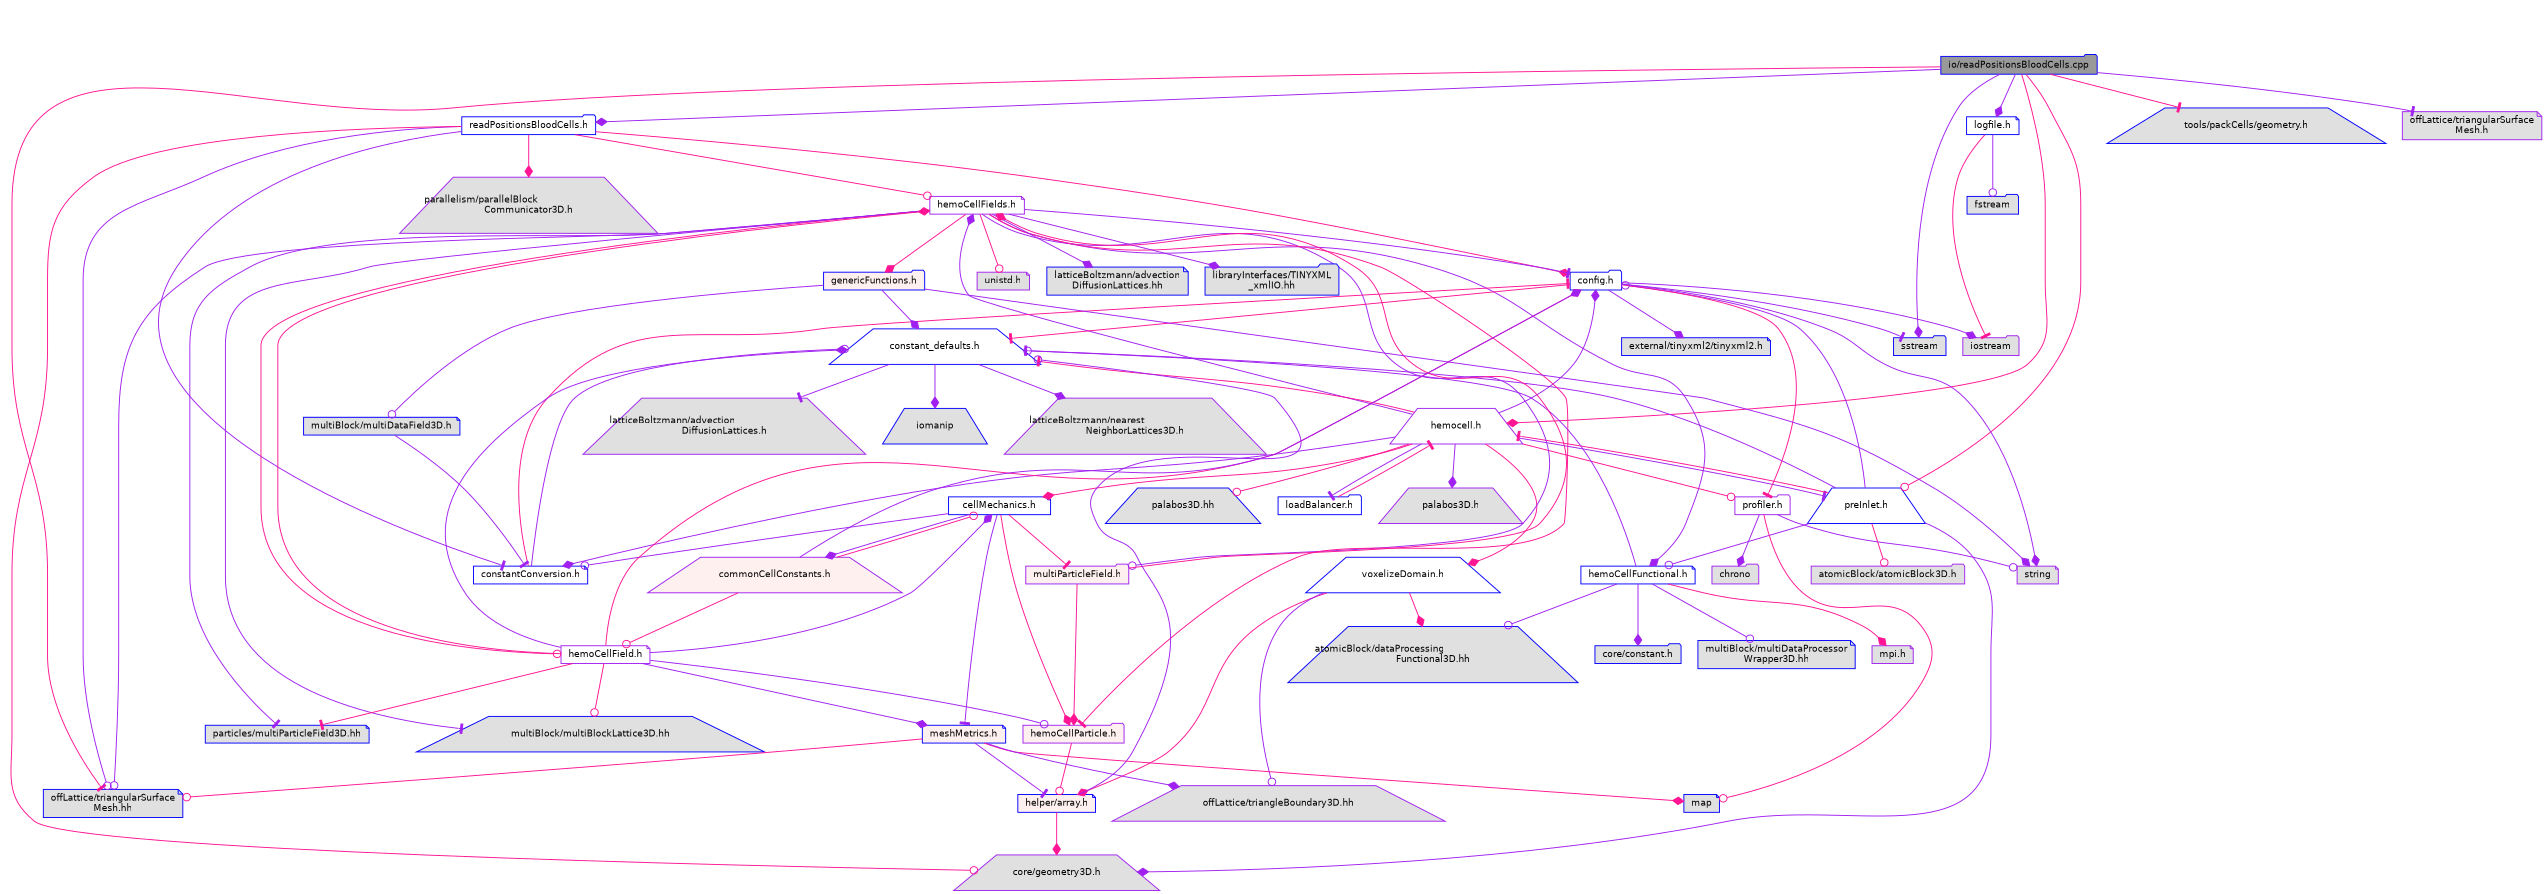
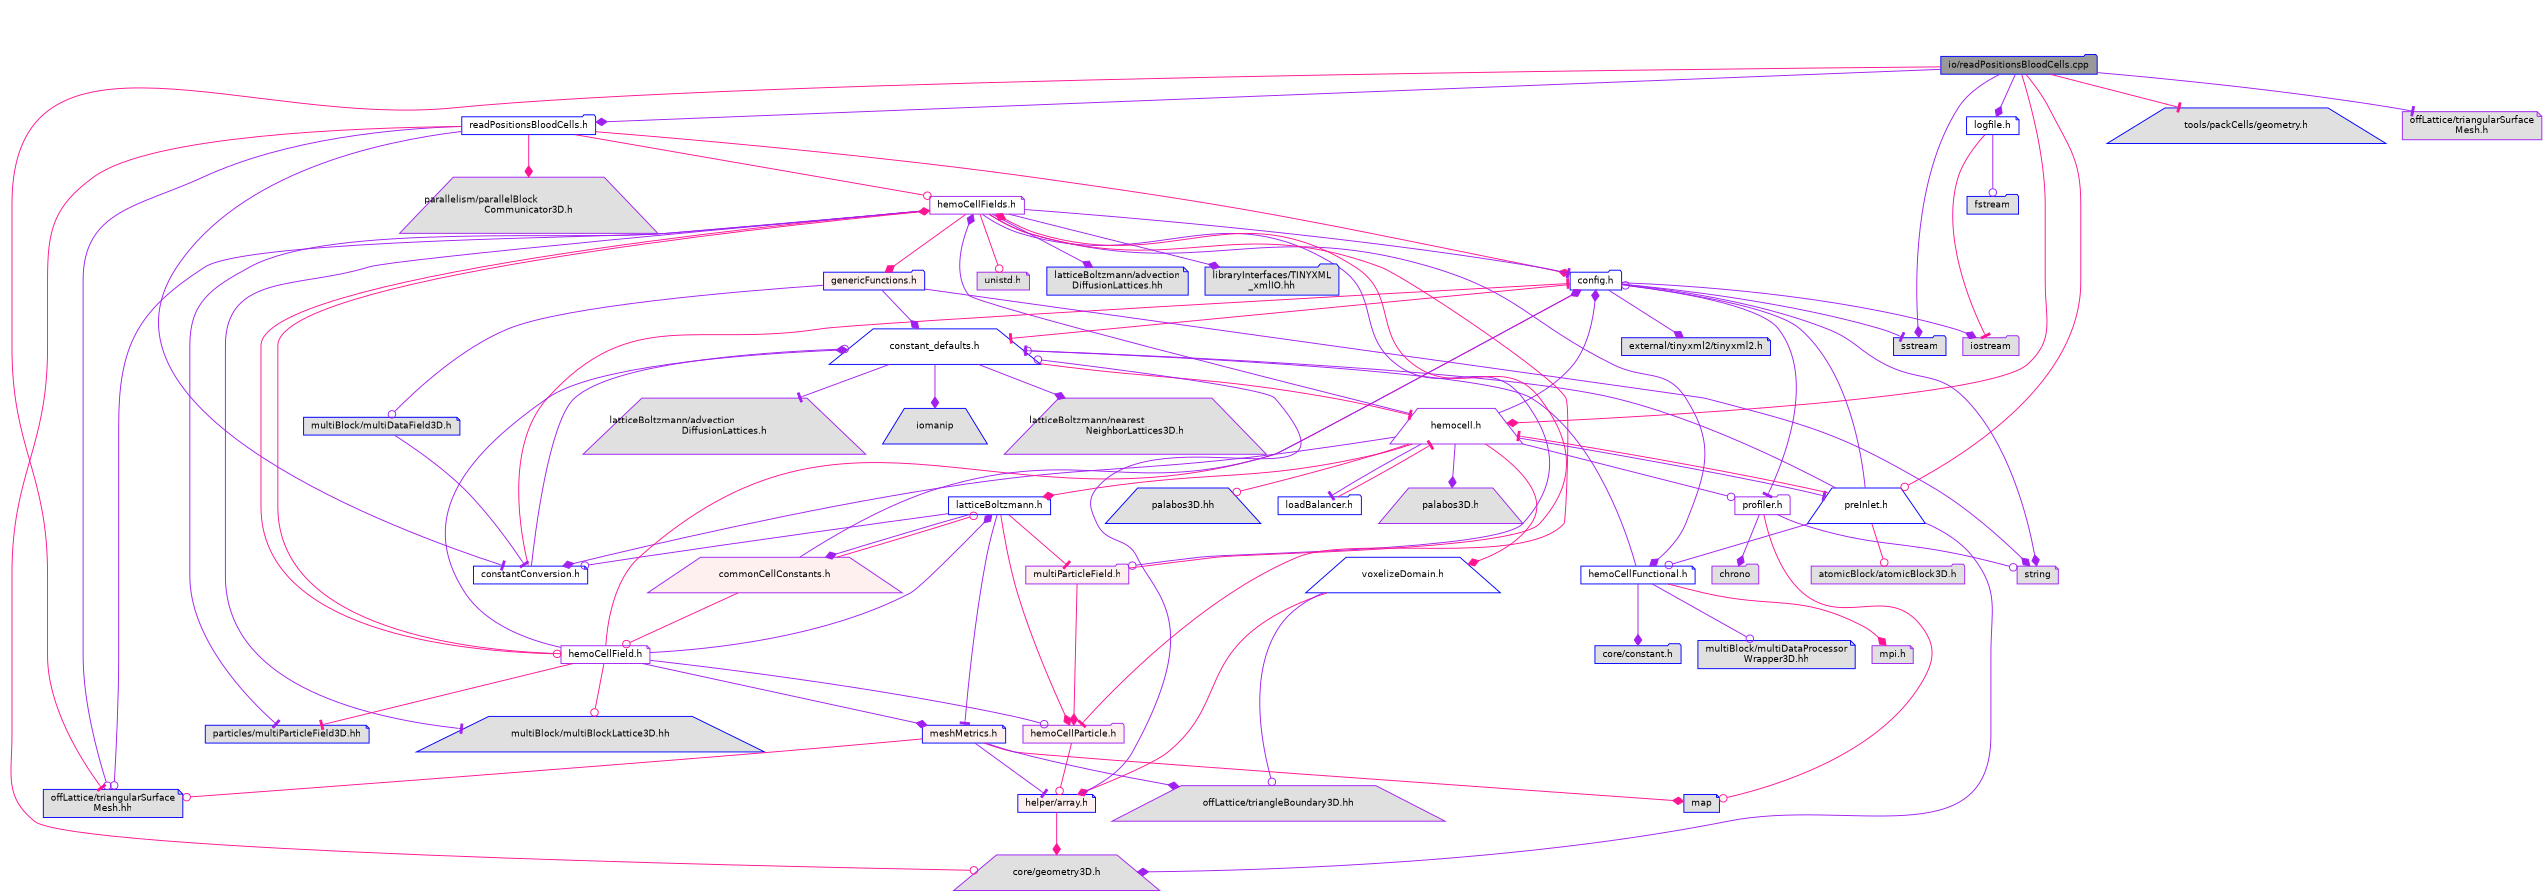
(1780, 332) -> (1780, 332)
(1238, 382) -> (1261, 387)
(1625, 470) -> (1625, 470)
(1000, 506) -> (1000, 506)
(1433, 655) -> none
